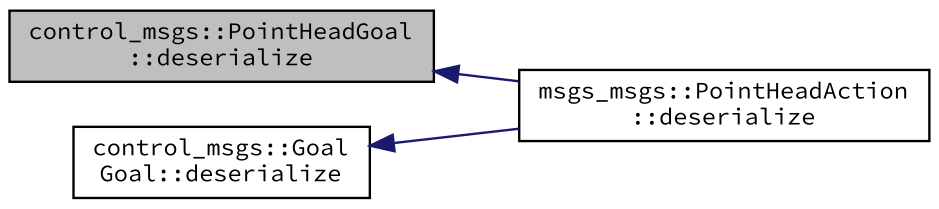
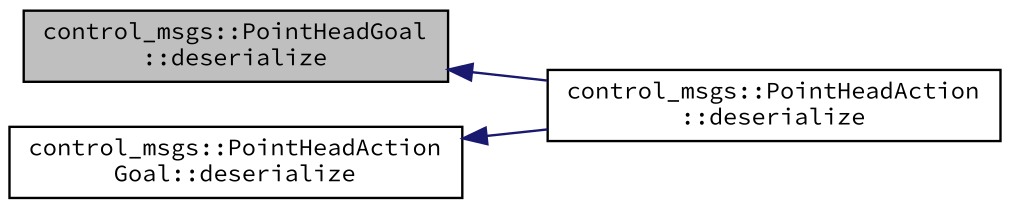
(724, 106) -> (774, 106)
(222, 162) -> (236, 162)
